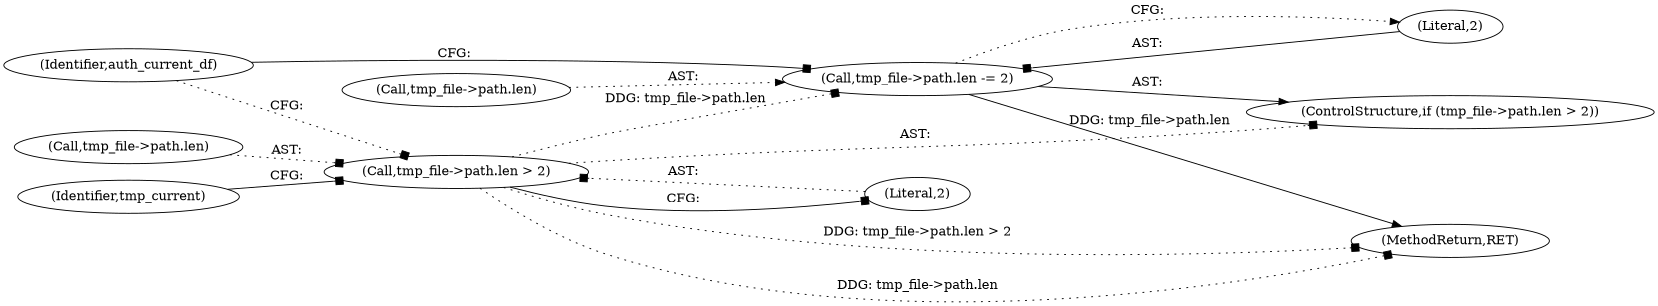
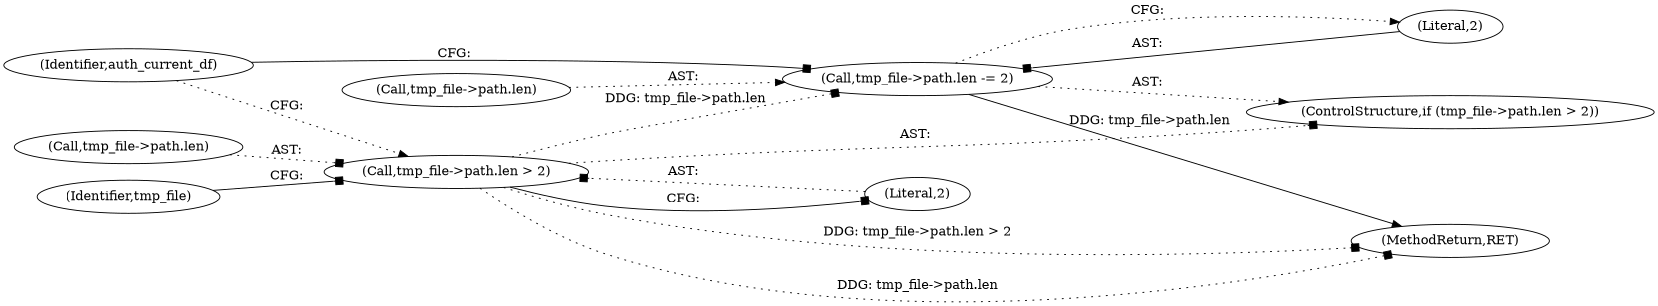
(1159, 94) -> (1159, 94)
(288, 117) -> (288, 117)
(129, 197) -> (129, 197)
